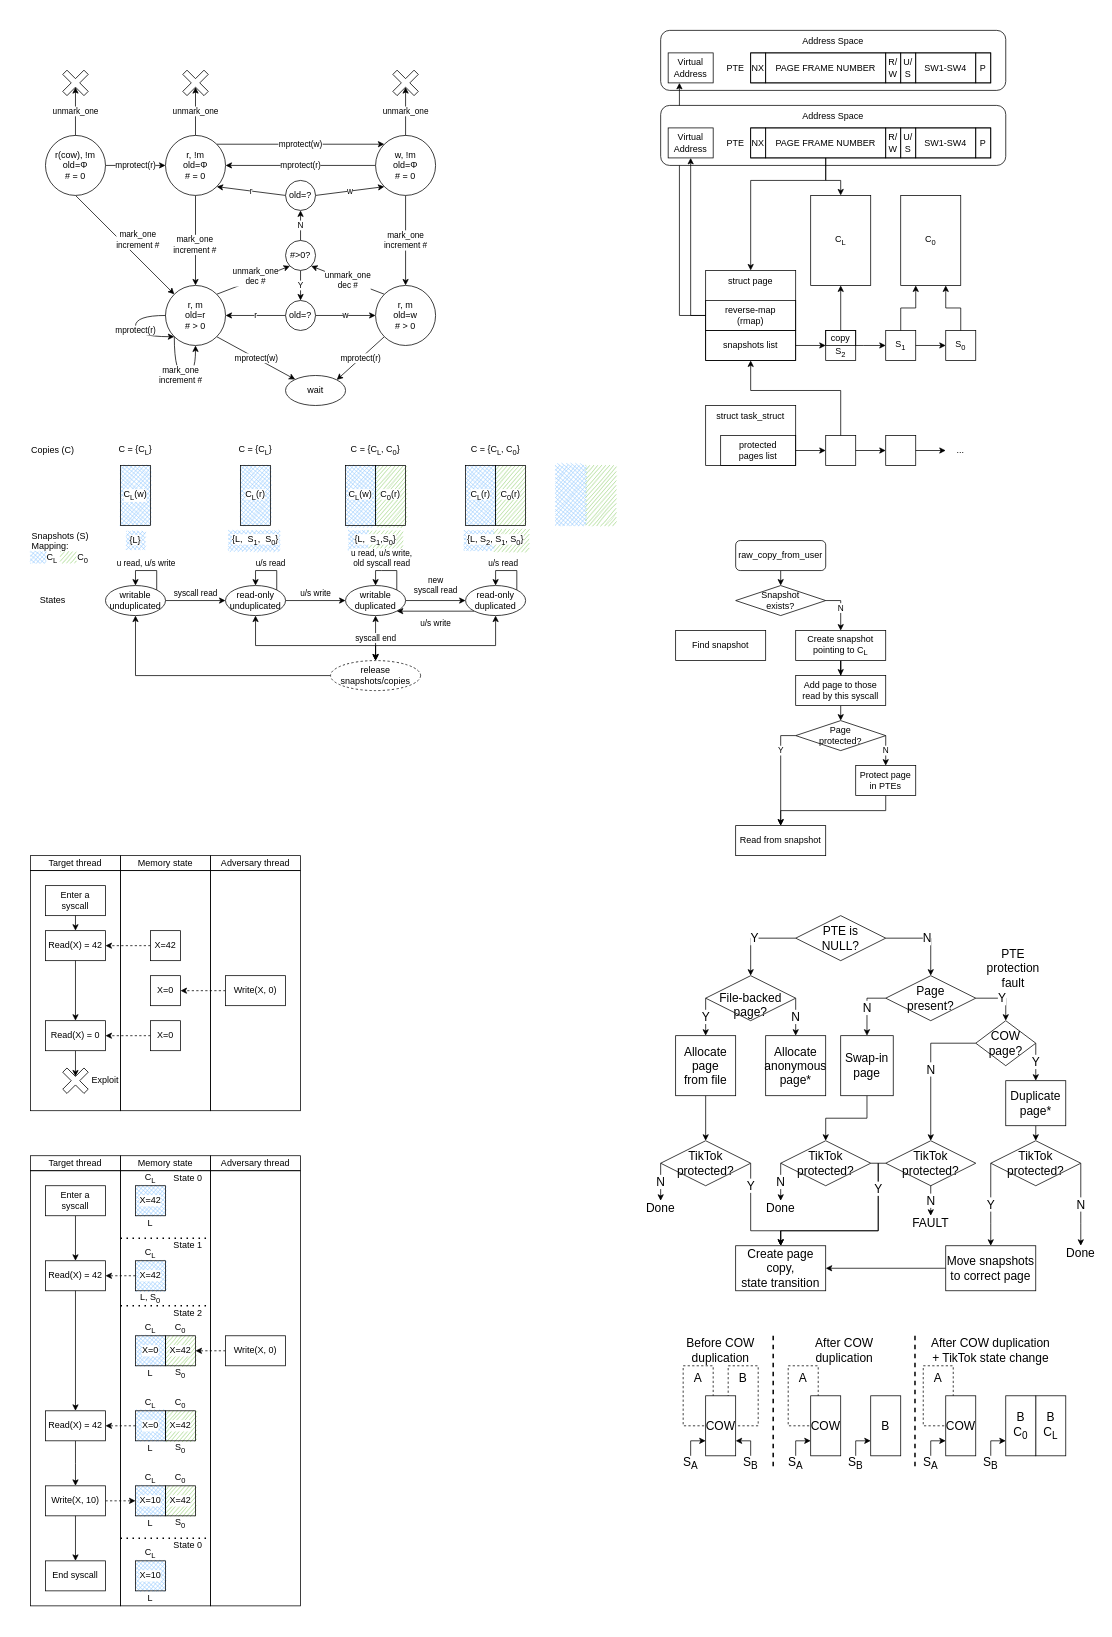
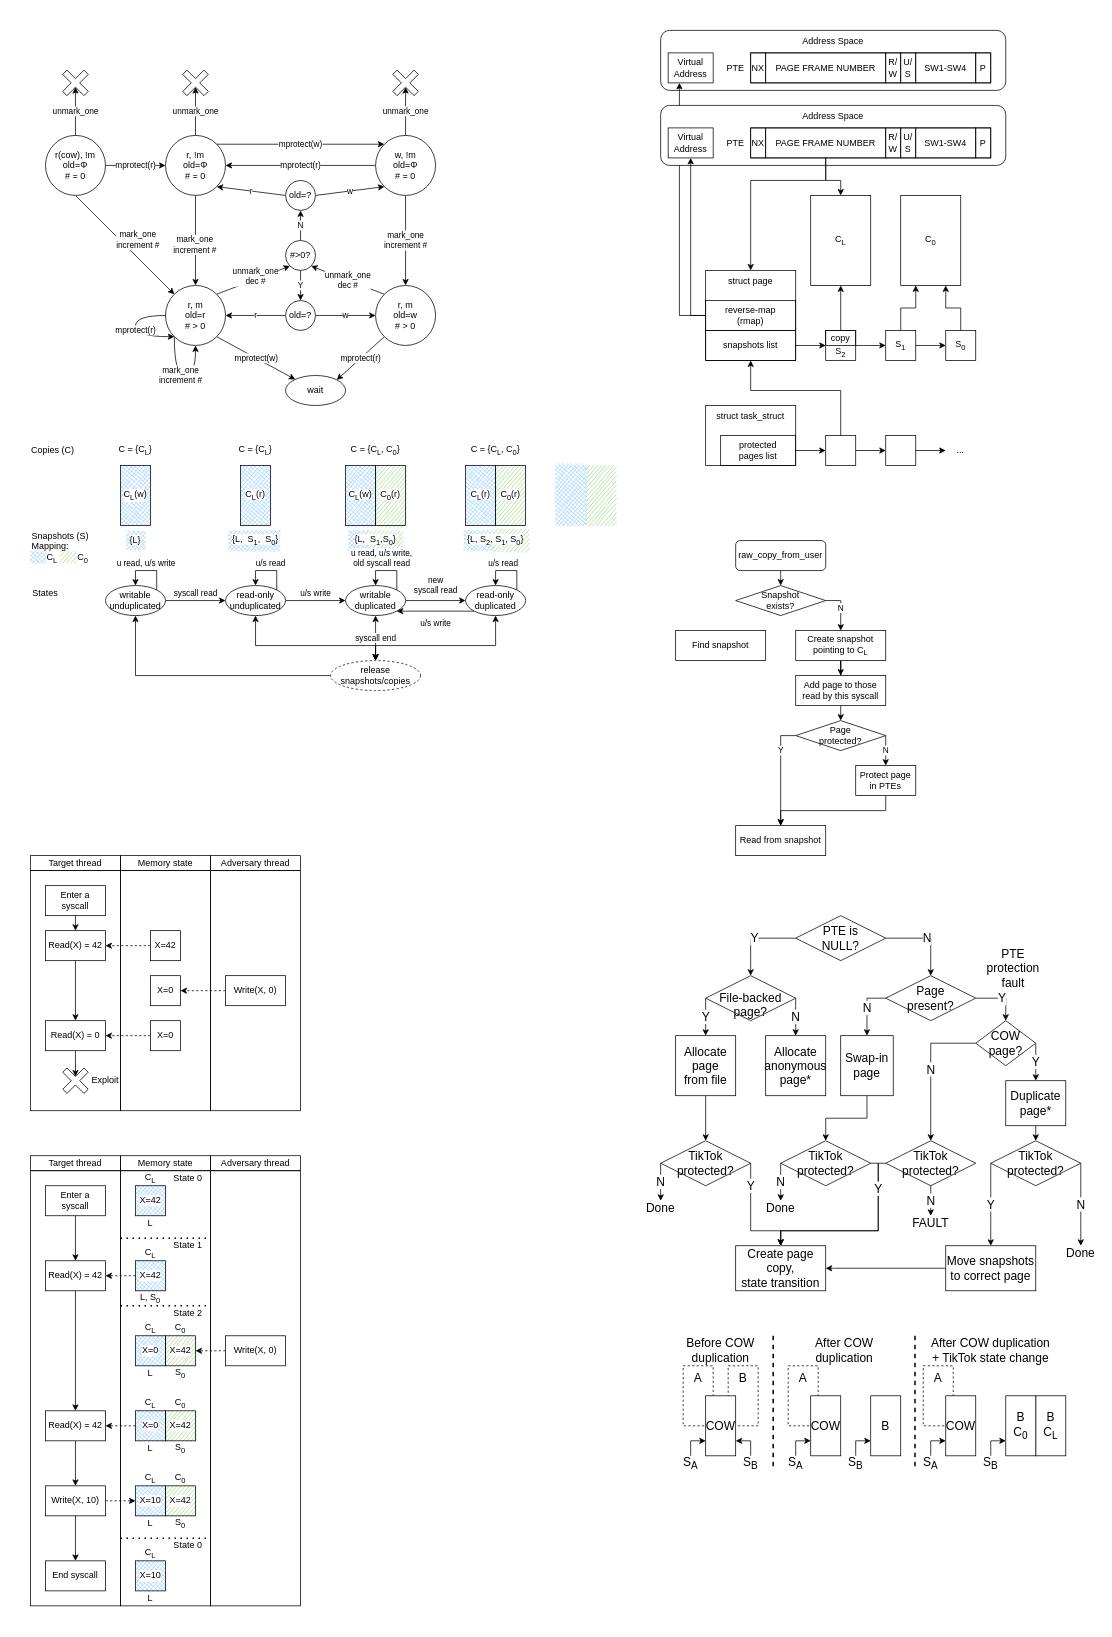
(53, 600) -> (45, 593)
